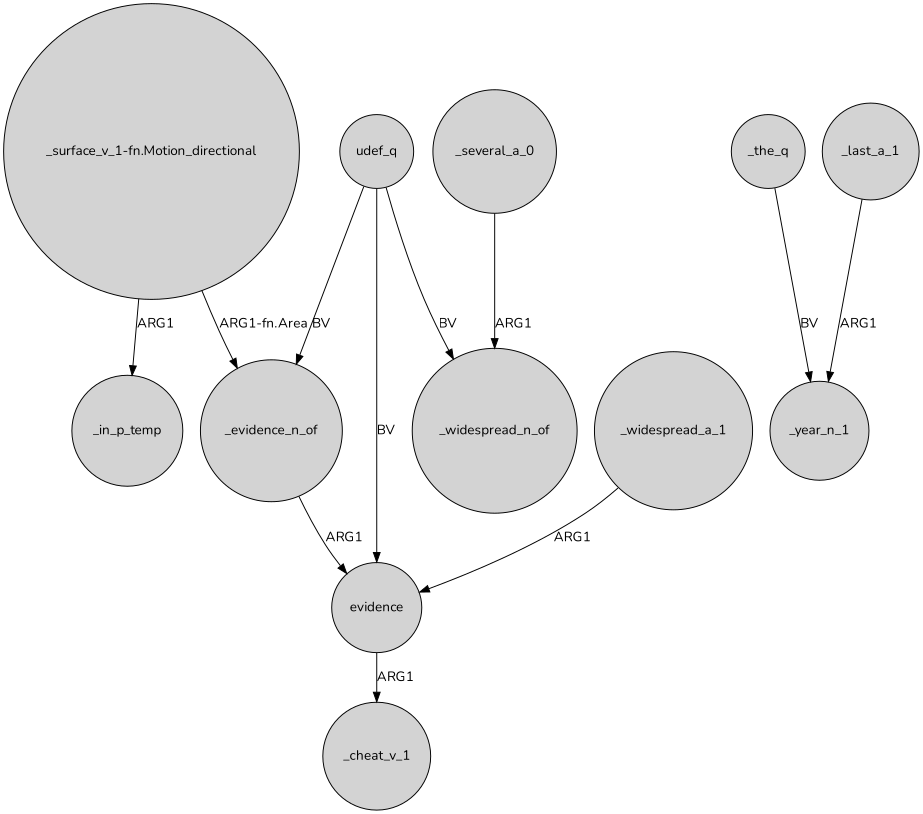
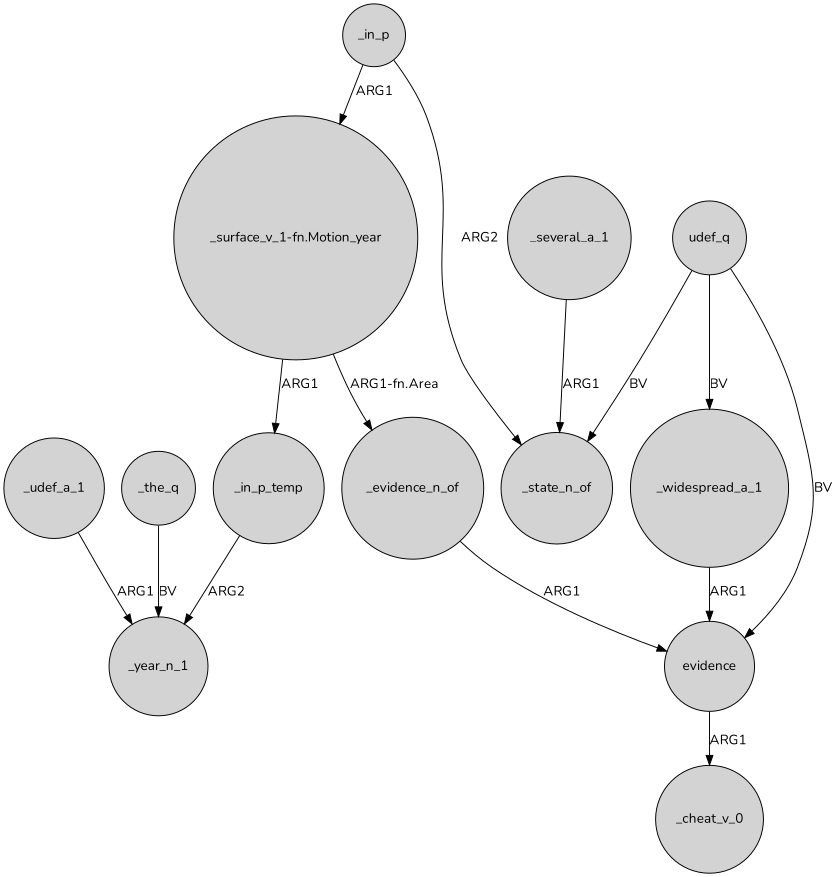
none -> (374, 35)
(152, 152) -> (296, 238)
(495, 152) -> (569, 238)
(871, 152) -> (54, 488)
(332, 271) -> (710, 337)
(495, 431) -> (557, 488)
none -> (215, 576)
(377, 756) -> (710, 819)
